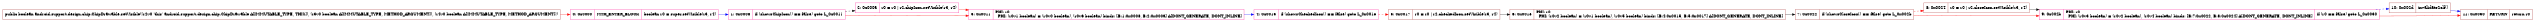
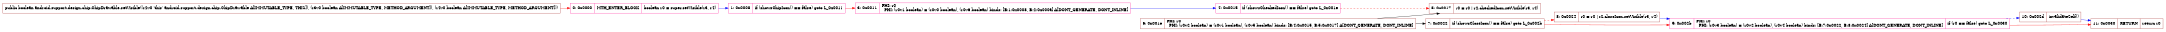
(907, 8) -> none
(2033, 9) -> (1663, 19)
(1504, 15) -> (1407, 16)
